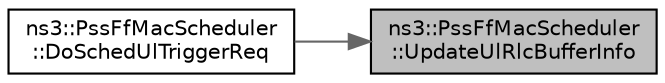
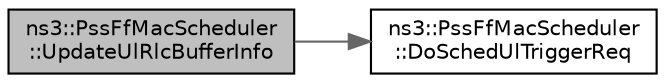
(321, 42) -> (321, 42)
